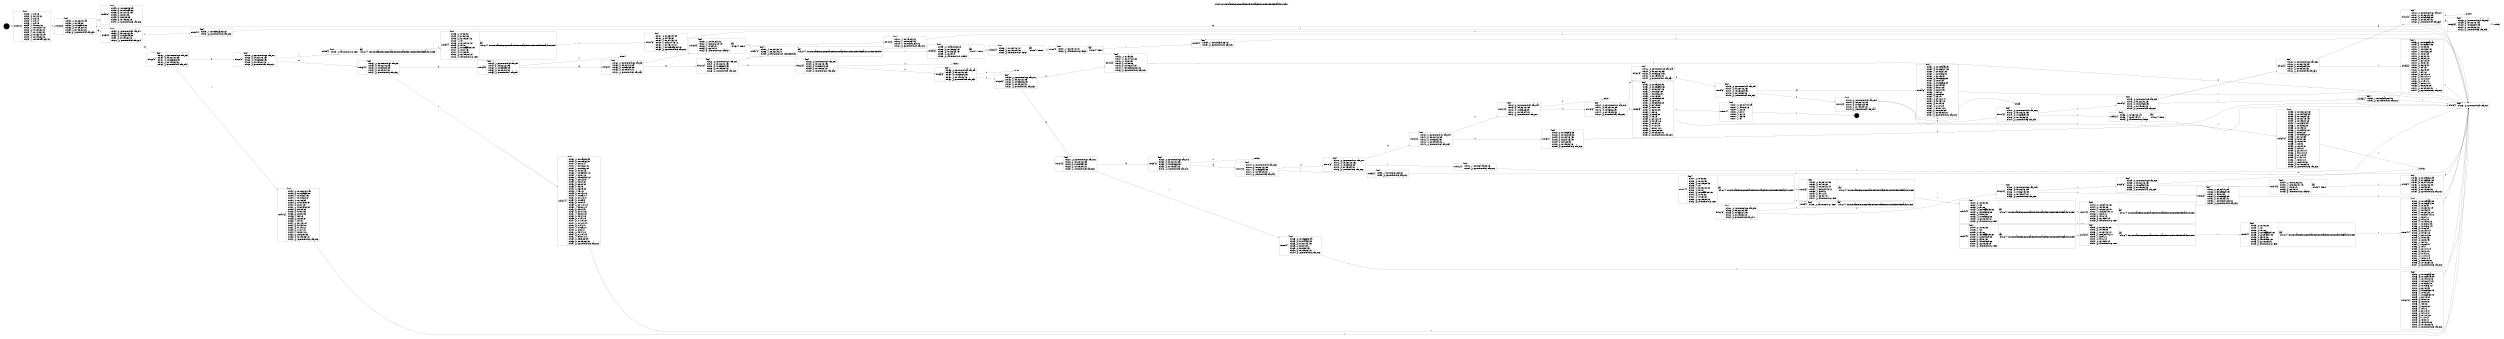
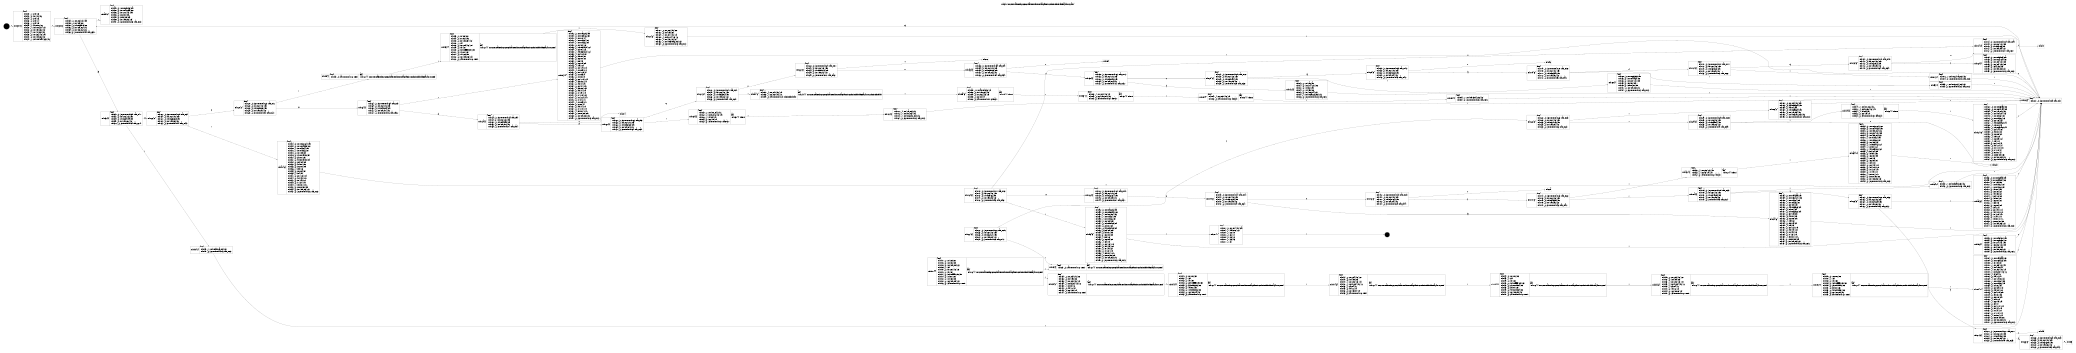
(1562, 110) -> (1444, 57)
(2363, 186) -> (1936, 113)
(2079, 224) -> (1467, 285)
